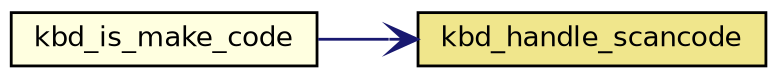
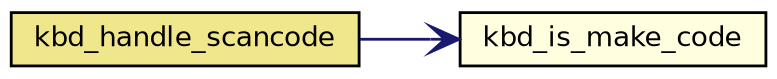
(353, 39) -> (395, 39)
